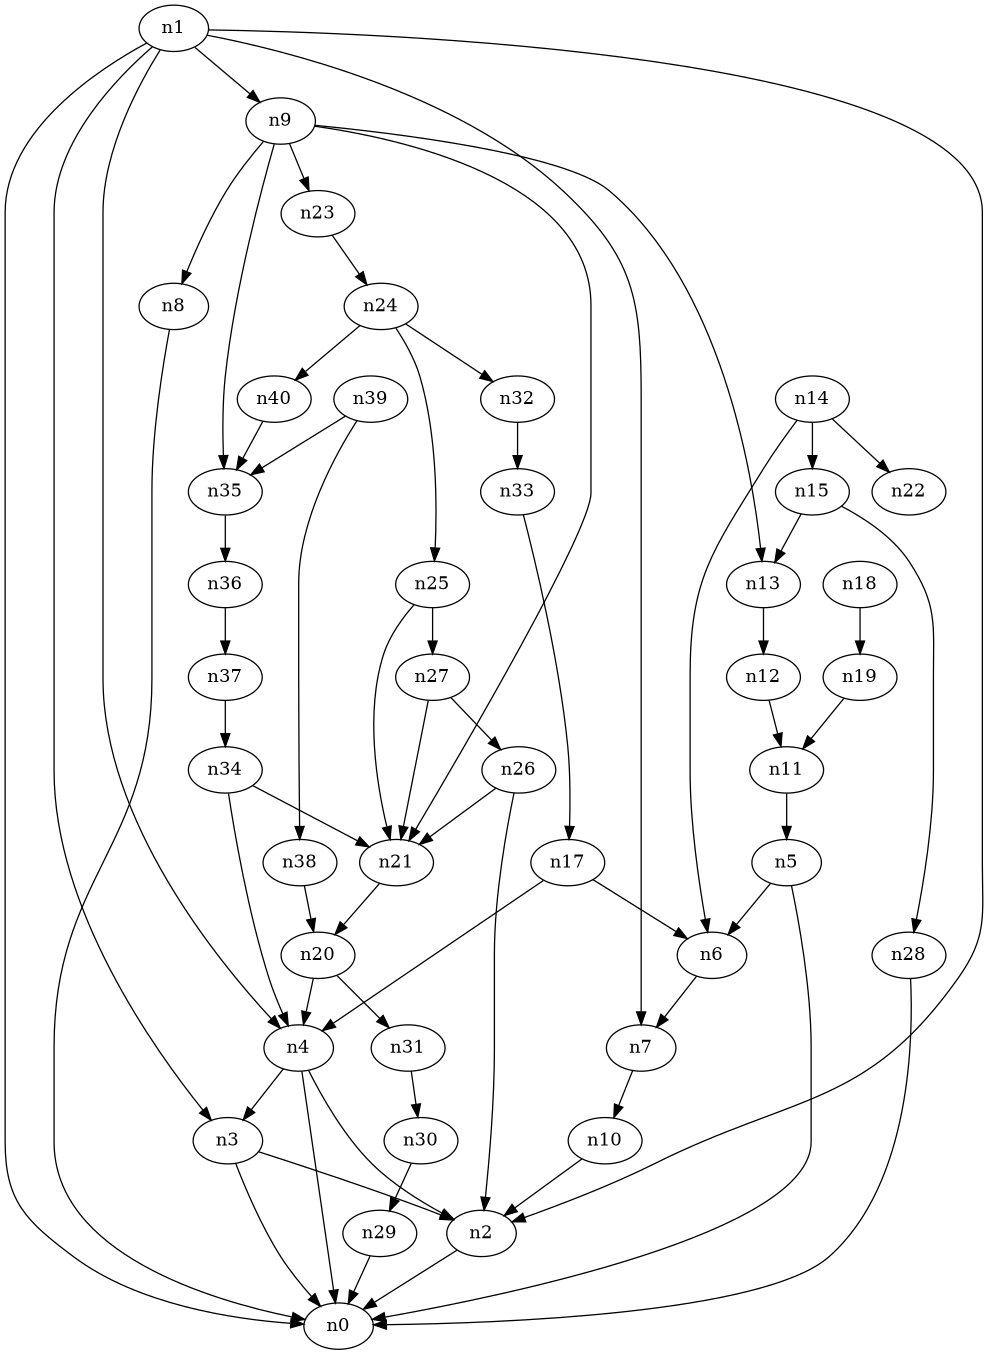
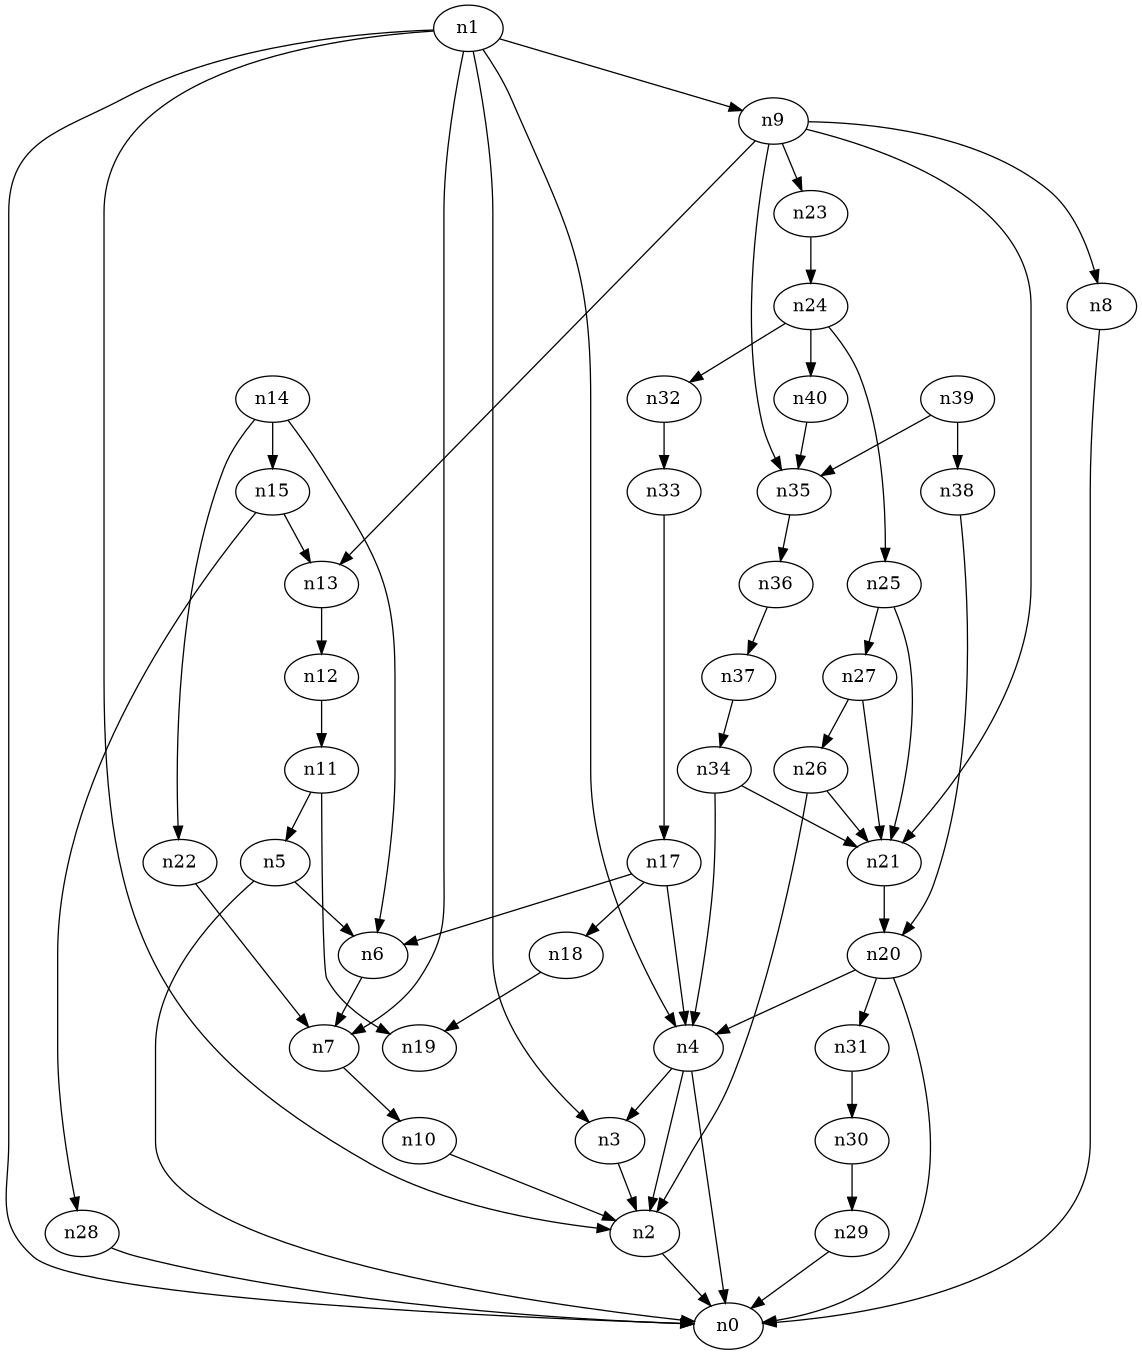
(827, 719) -> (323, 922)
none -> (625, 900)
none -> (248, 950)
(267, 1234) -> (927, 1189)
